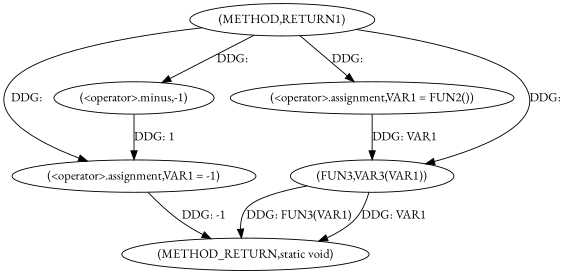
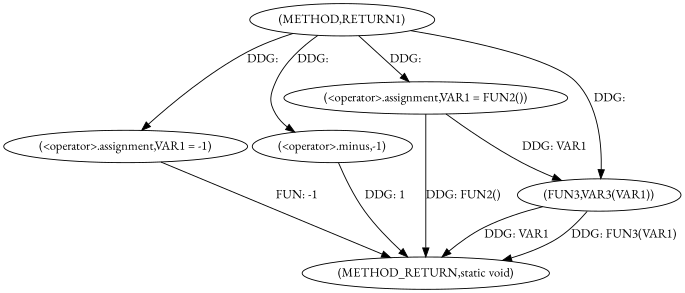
(134, 133) -> (364, 211)
none -> (426, 181)
(204, 215) -> (297, 195)
